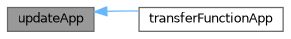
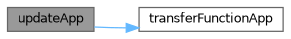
(123, 11) -> (110, 28)
